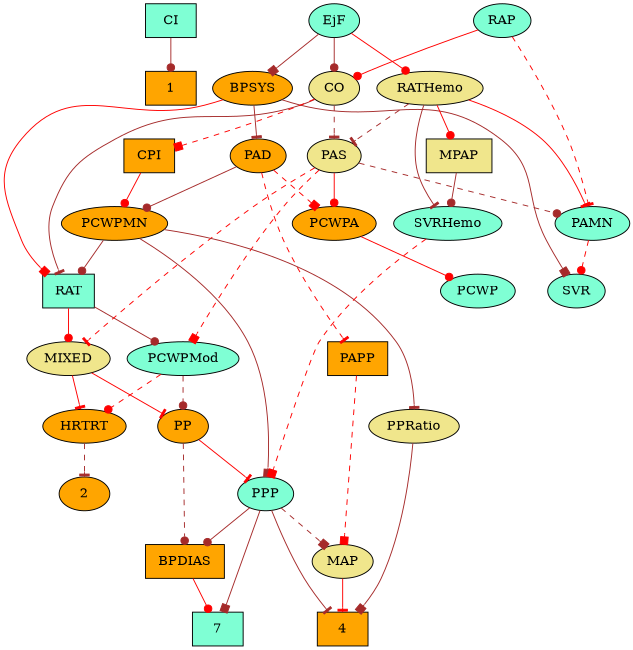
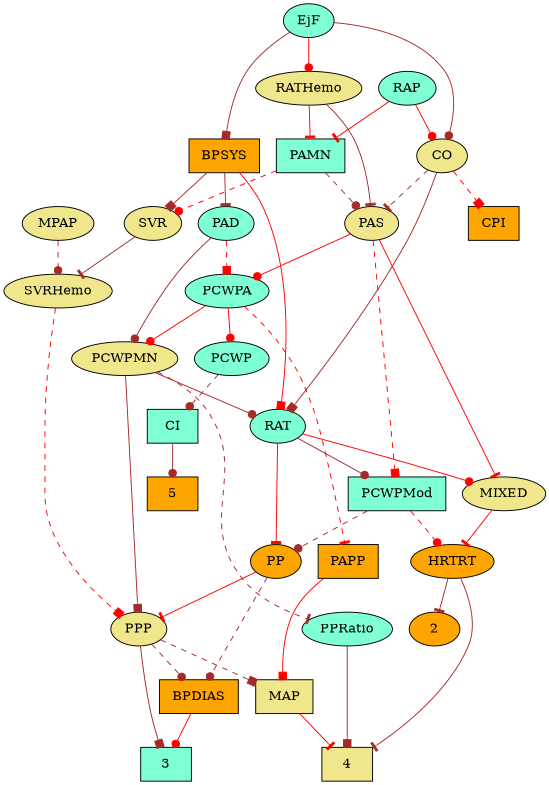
(171, 88) -> (173, 494)
(253, 88) -> (224, 156)
(557, 116) -> (364, 119)
(443, 118) -> none
(382, 122) -> (358, 149)
(136, 129) -> (371, 299)
(258, 156) -> (226, 223)
(415, 156) -> (109, 255)
(459, 156) -> (58, 223)
(455, 181) -> (58, 254)
(134, 186) -> (180, 322)
(461, 189) -> (339, 188)
(115, 223) -> (125, 359)
(334, 223) -> (227, 291)
(448, 223) -> (58, 291)
(592, 223) -> (311, 156)
(198, 248) -> (437, 356)
(291, 255) -> (315, 413)
(321, 279) -> (223, 501)
(69, 291) -> (278, 426)
(576, 291) -> (153, 223)
(183, 359) -> (397, 494)
none -> (206, 388)
(124, 392) -> (277, 491)
(414, 426) -> (347, 629)
(351, 455) -> (291, 619)
(84, 458) -> (444, 593)
(266, 494) -> (139, 629)
(230, 524) -> (165, 659)
(295, 561) -> (452, 675)
(343, 561) -> (284, 697)
(218, 629) -> (166, 764)
(343, 629) -> (347, 764)
